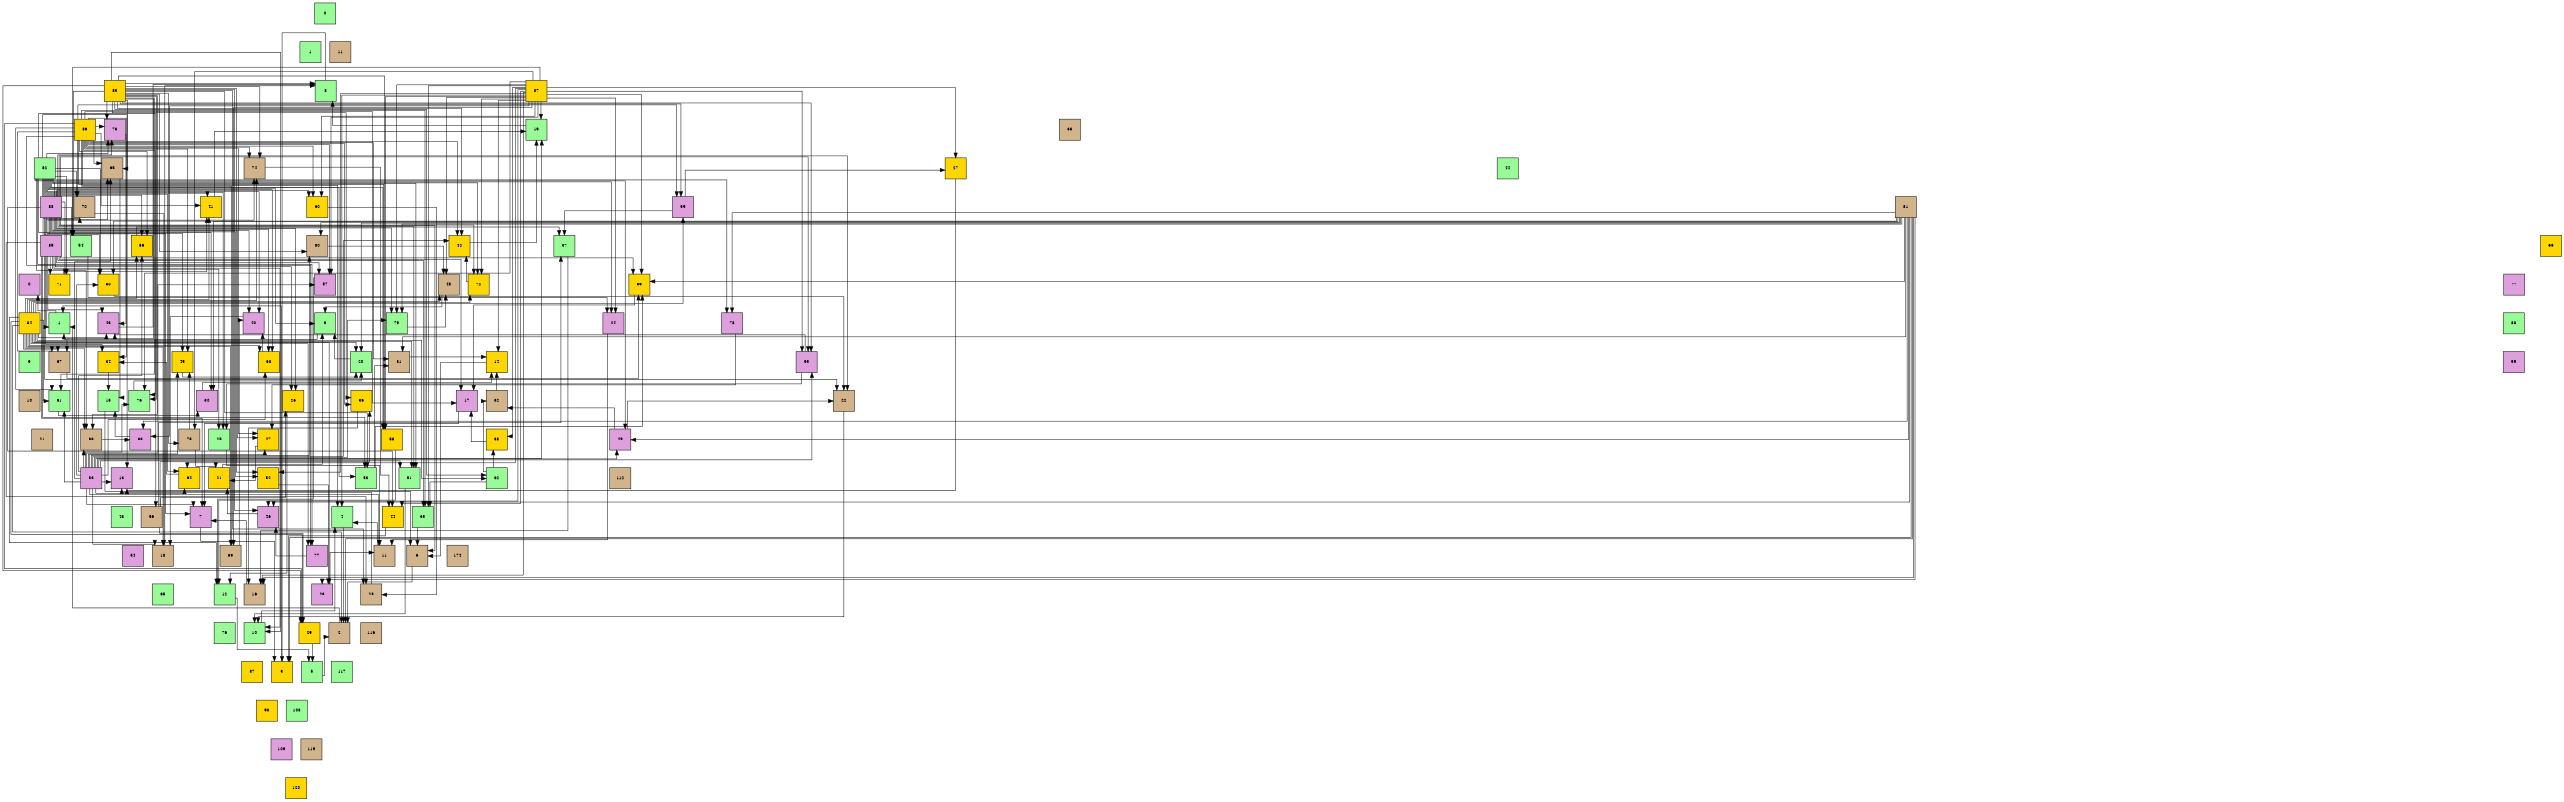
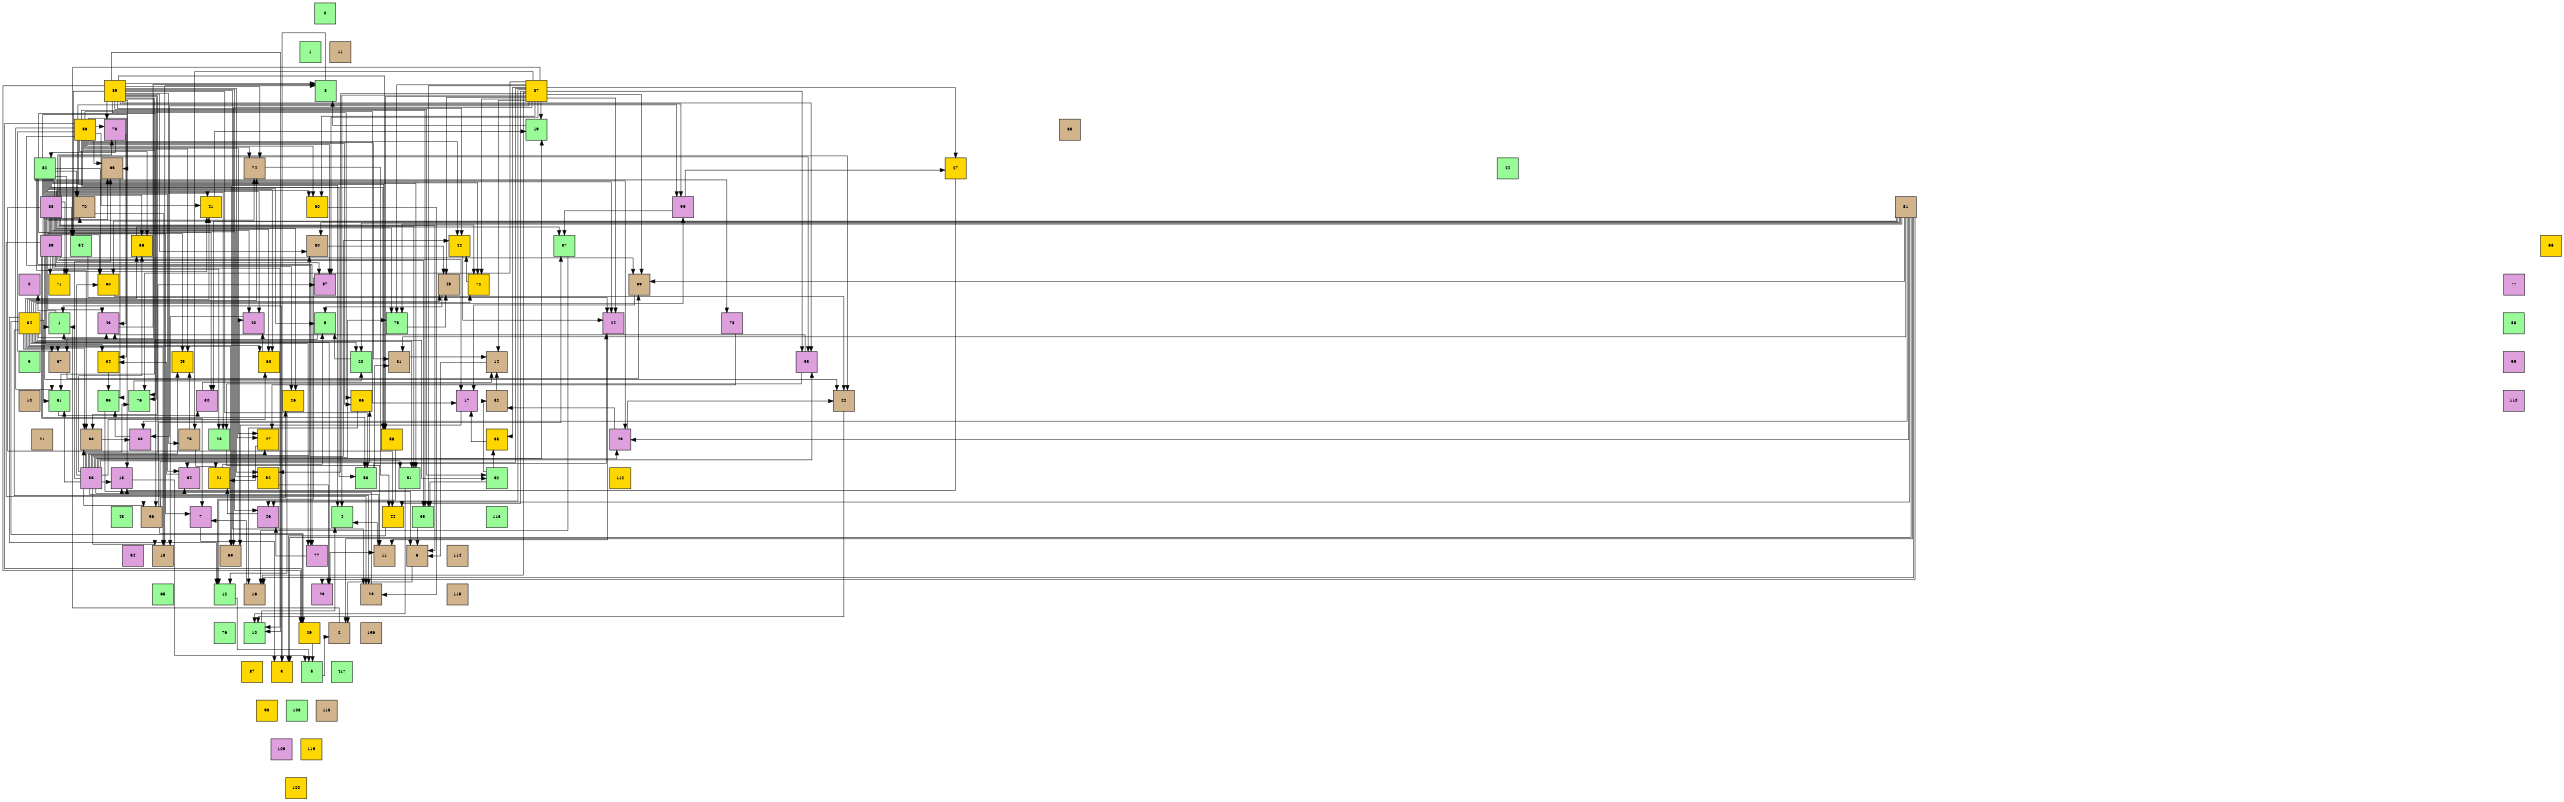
(79, 153) -> (89, 152)
(1266, 213) -> none
(536, 231) -> (494, 320)
(639, 285) -> (639, 285)
(497, 362) -> (497, 362)
(267, 377) -> none
(108, 401) -> (108, 401)
none -> (2514, 401)
(299, 424) -> (300, 425)
(551, 427) -> (550, 463)
(189, 478) -> (189, 478)
(620, 478) -> (620, 478)
(132, 504) -> (105, 505)
none -> (497, 517)
(113, 532) -> (14, 493)
(458, 556) -> (458, 556)
(343, 573) -> none
none -> (458, 594)
none -> (175, 612)
(371, 633) -> (371, 633)
(342, 672) -> (342, 672)
none -> (327, 711)
(311, 749) -> (311, 749)
